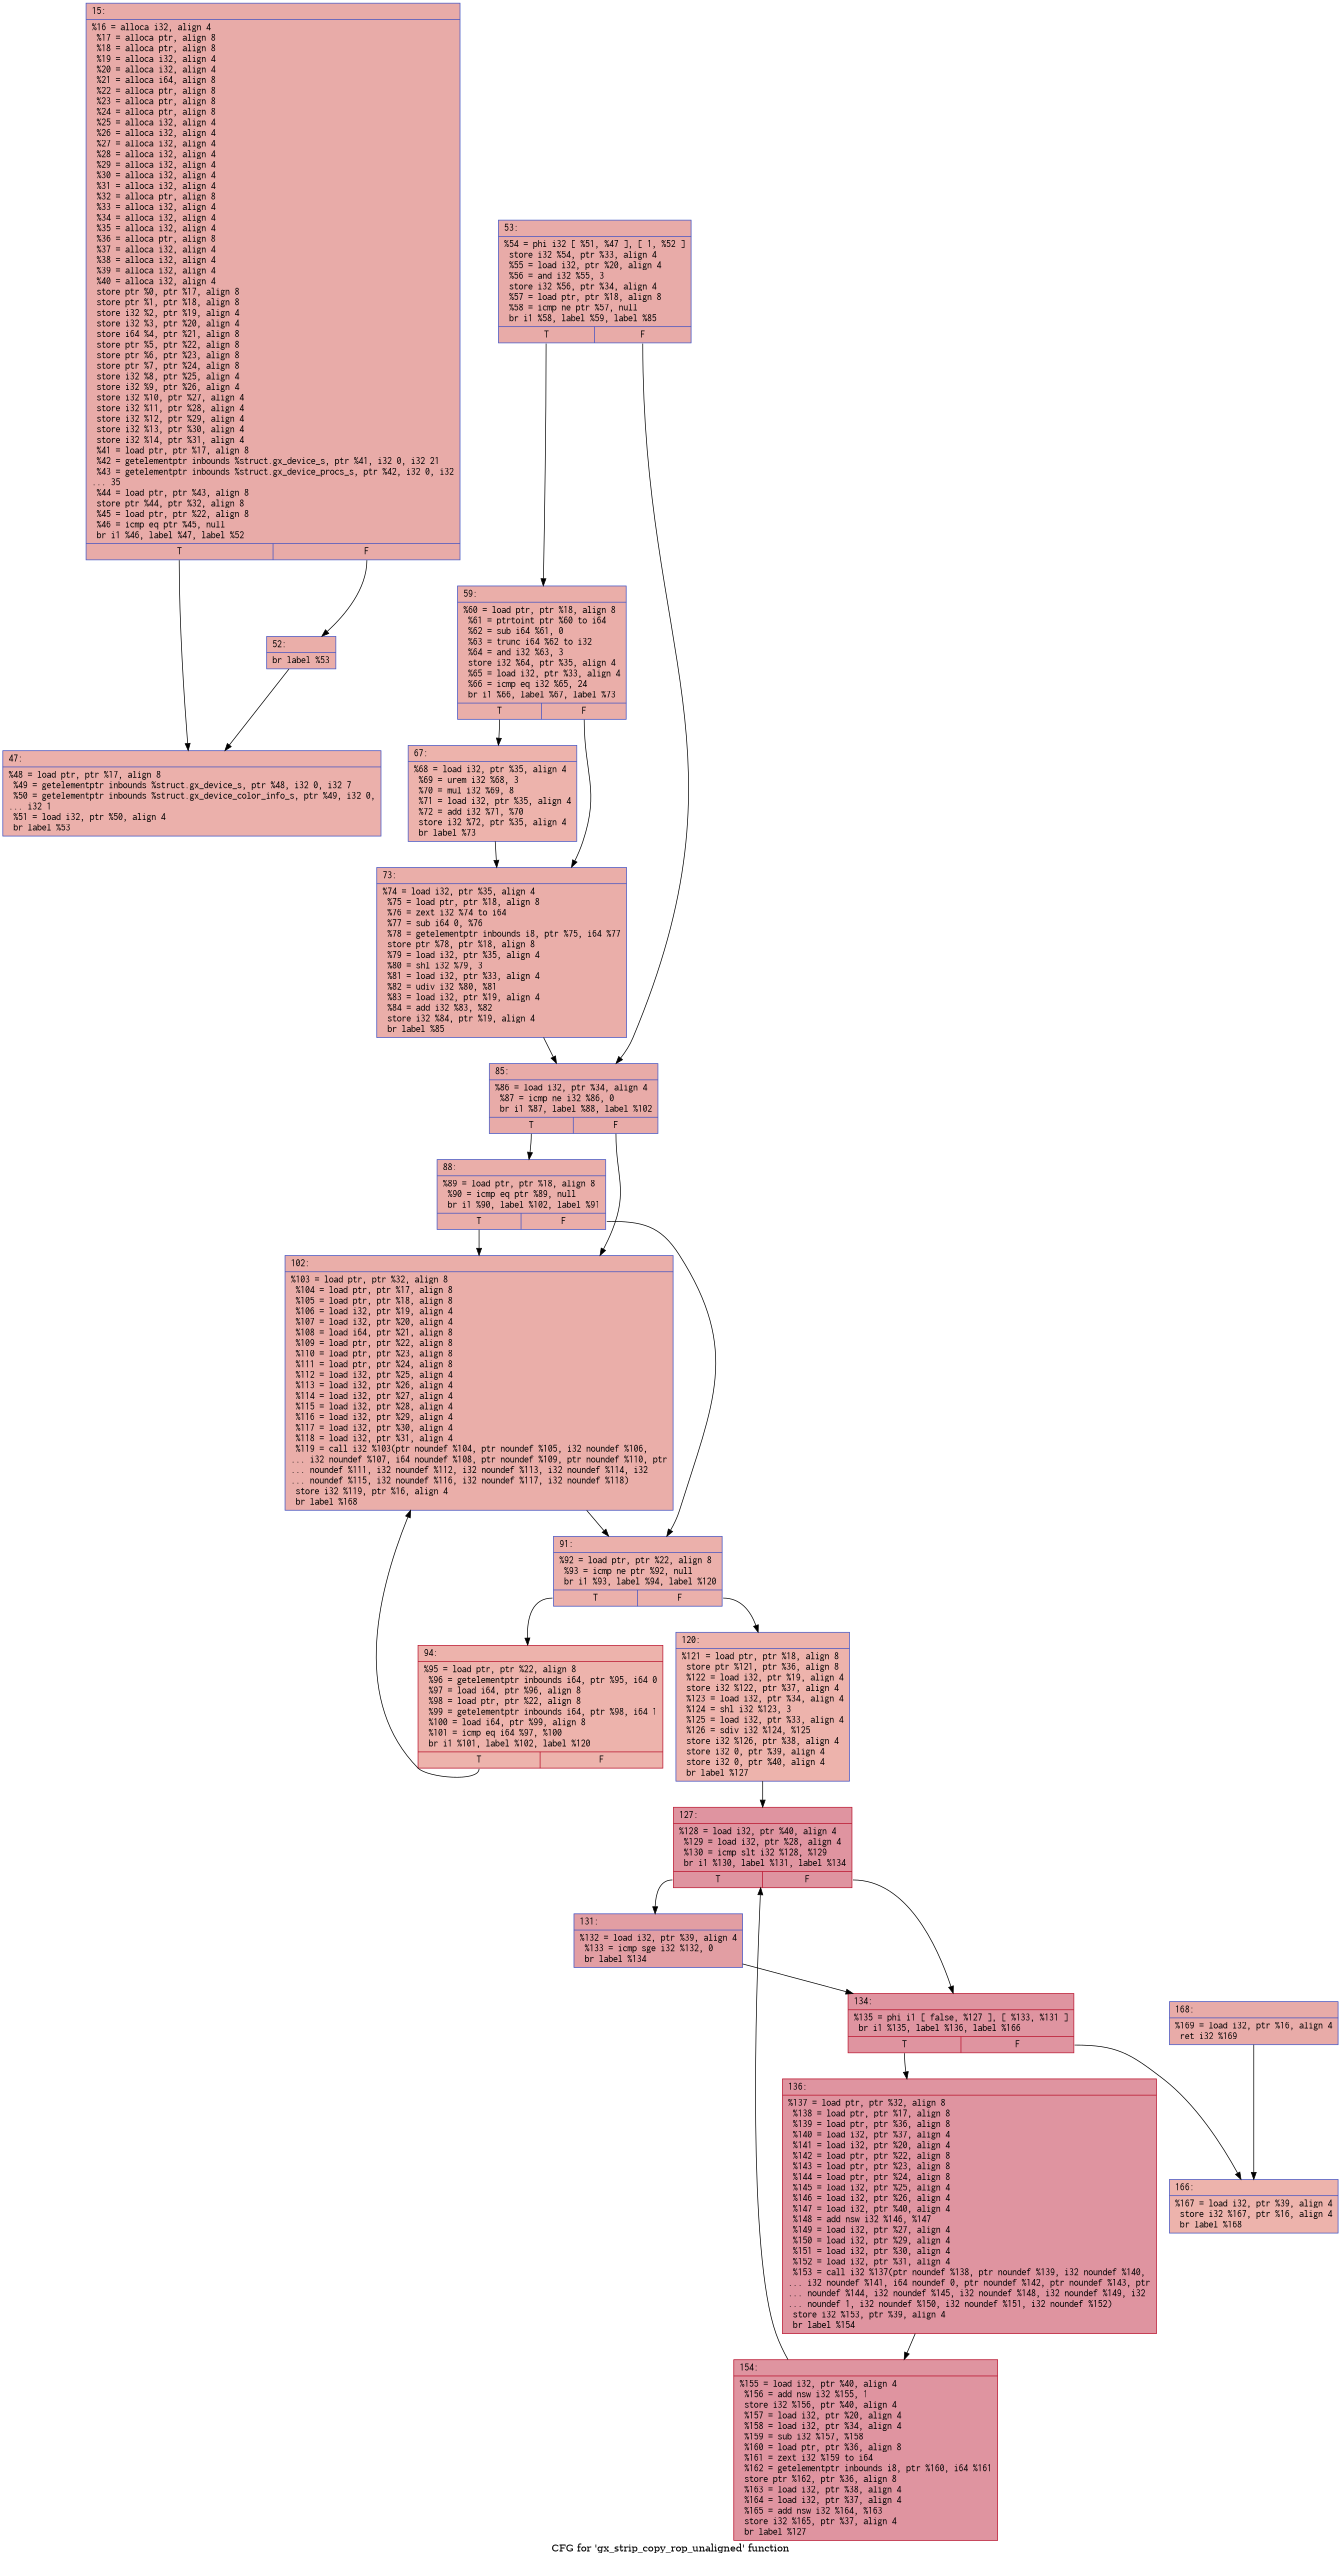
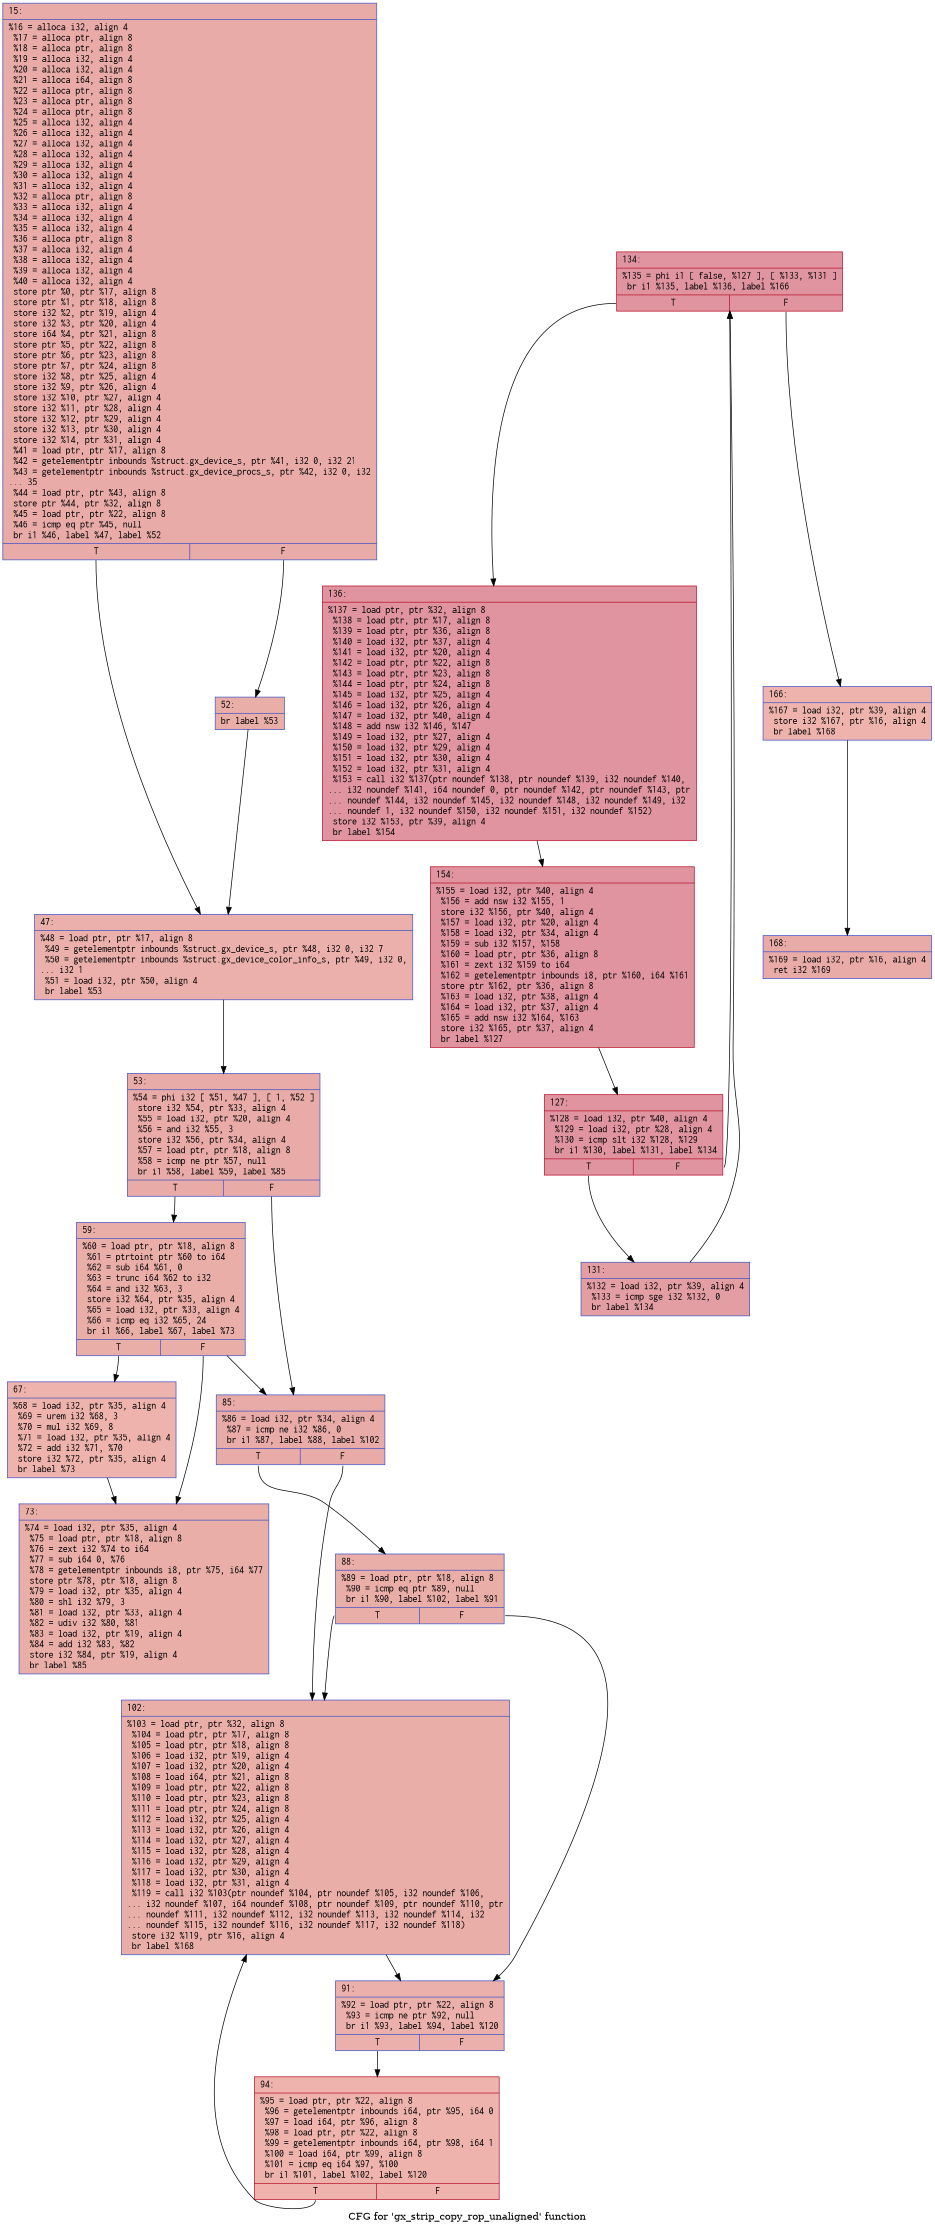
none -> (224, 1033)
(548, 1047) -> (244, 1373)
(763, 1707) -> none
(1254, 2109) -> (847, 834)
